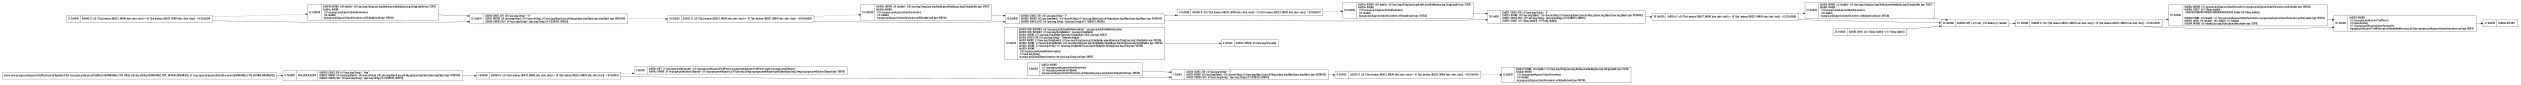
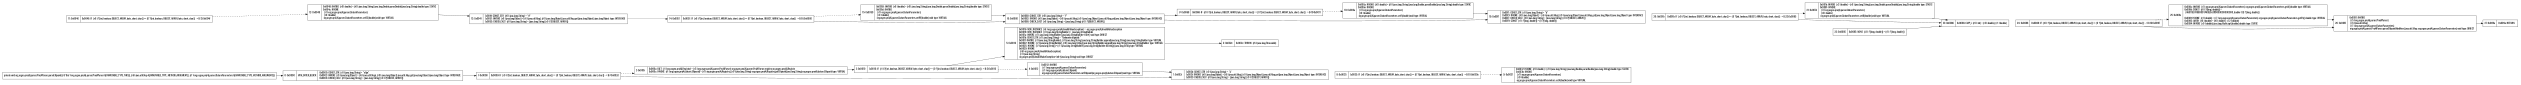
(1648, 17) -> none
(340, 22) -> none
(2011, 23) -> none
none -> (926, 69)
(1331, 75) -> none
